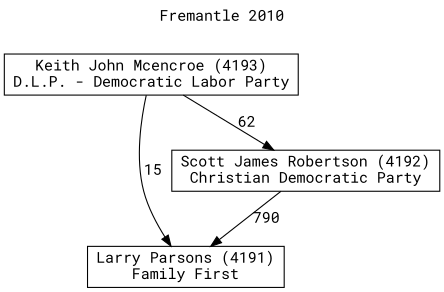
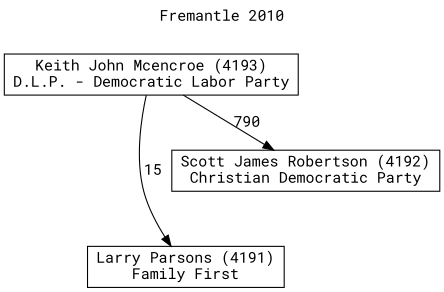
(247, 123) -> (247, 123)
(250, 215) -> none
